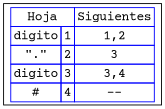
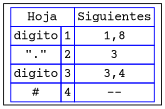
(114, 35) -> (114, 35)
